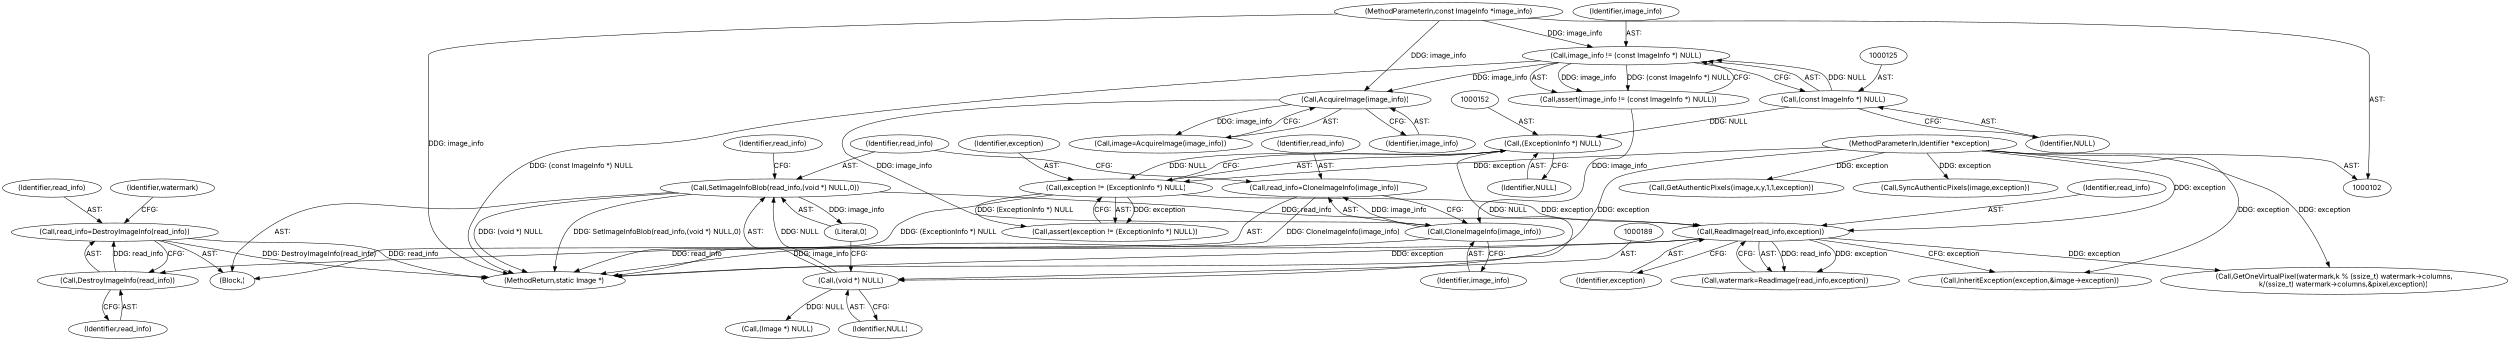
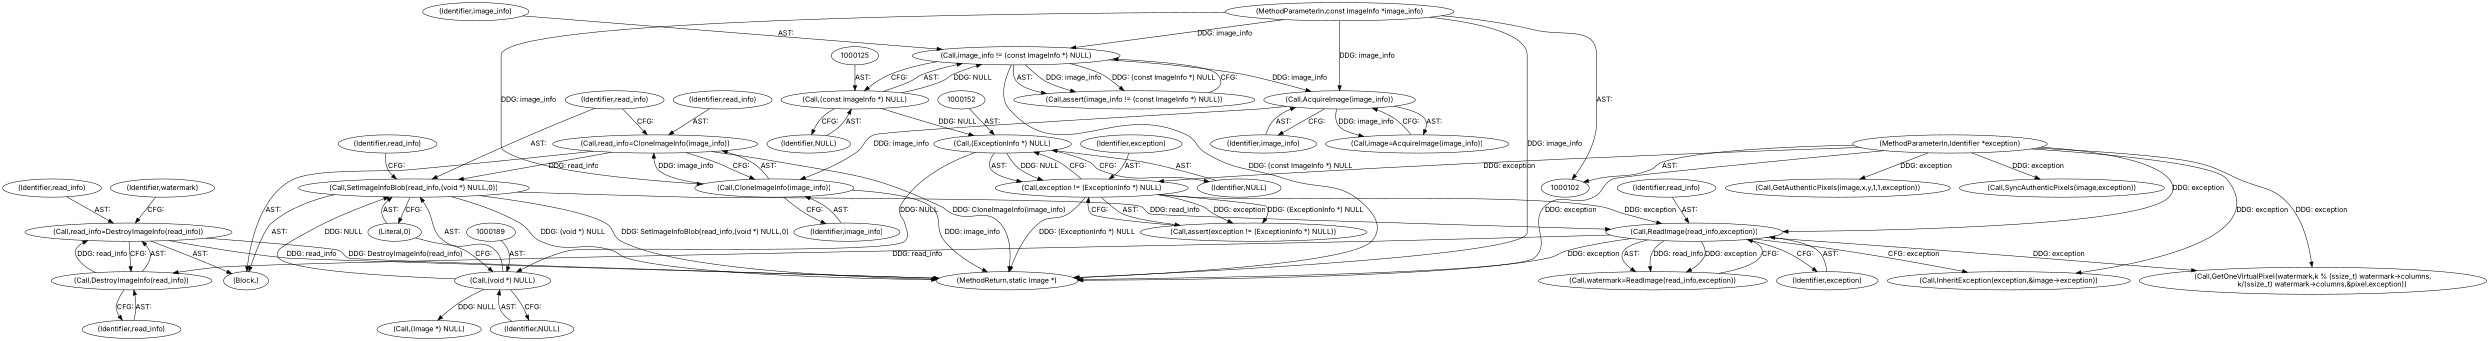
none -> (534, 166)
(1581, 192) -> (715, 24)
(857, 210) -> (415, 210)
